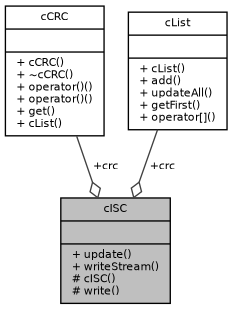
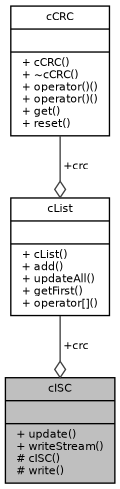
(39, 124) -> (47, 124)
(85, 159) -> (60, 158)
